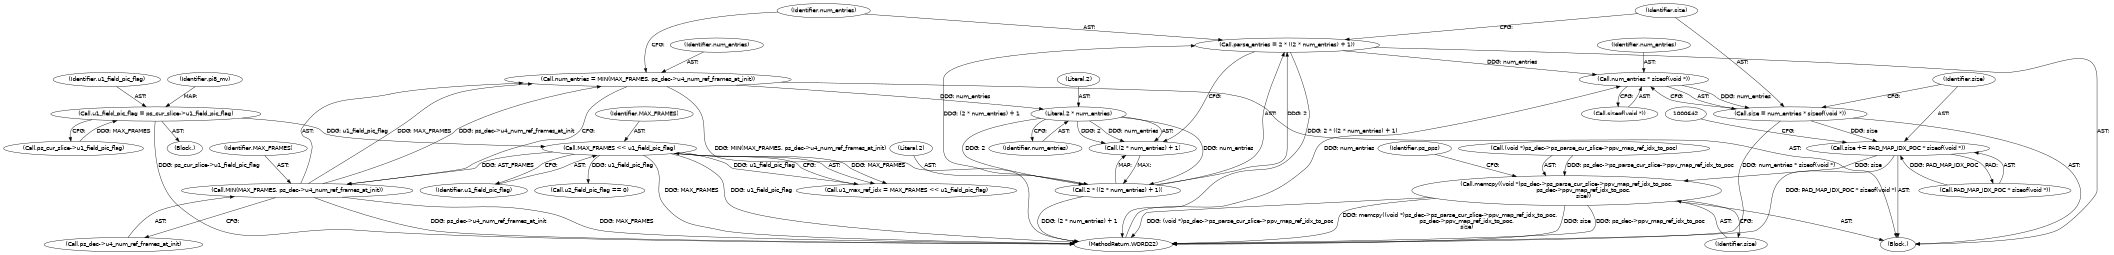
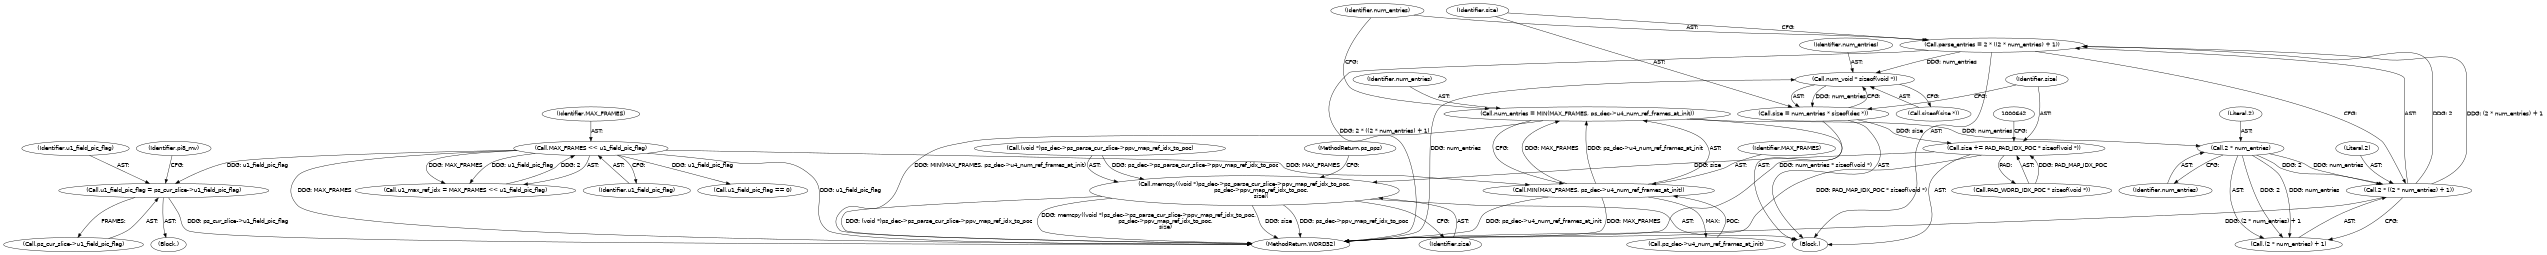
(1644, 80) -> (1855, 80)
(191, 97) -> (178, 166)
(1207, 97) -> (2234, 88)
(1079, 114) -> (2241, 148)
(1620, 114) -> (1934, 114)
(1790, 114) -> (1813, 114)
(80, 131) -> (115, 221)
(123, 131) -> (153, 221)
(390, 141) -> (346, 155)
(1415, 148) -> (1350, 148)
(1898, 148) -> (2014, 148)
(508, 166) -> (1313, 166)
(810, 166) -> (571, 166)
(1126, 166) -> (2392, 221)
(1145, 166) -> (2351, 221)
(590, 191) -> (753, 191)
(1995, 191) -> (2032, 191)
(162, 221) -> (1734, 221)
(233, 221) -> (1714, 221)
(1123, 245) -> (1301, 245)
